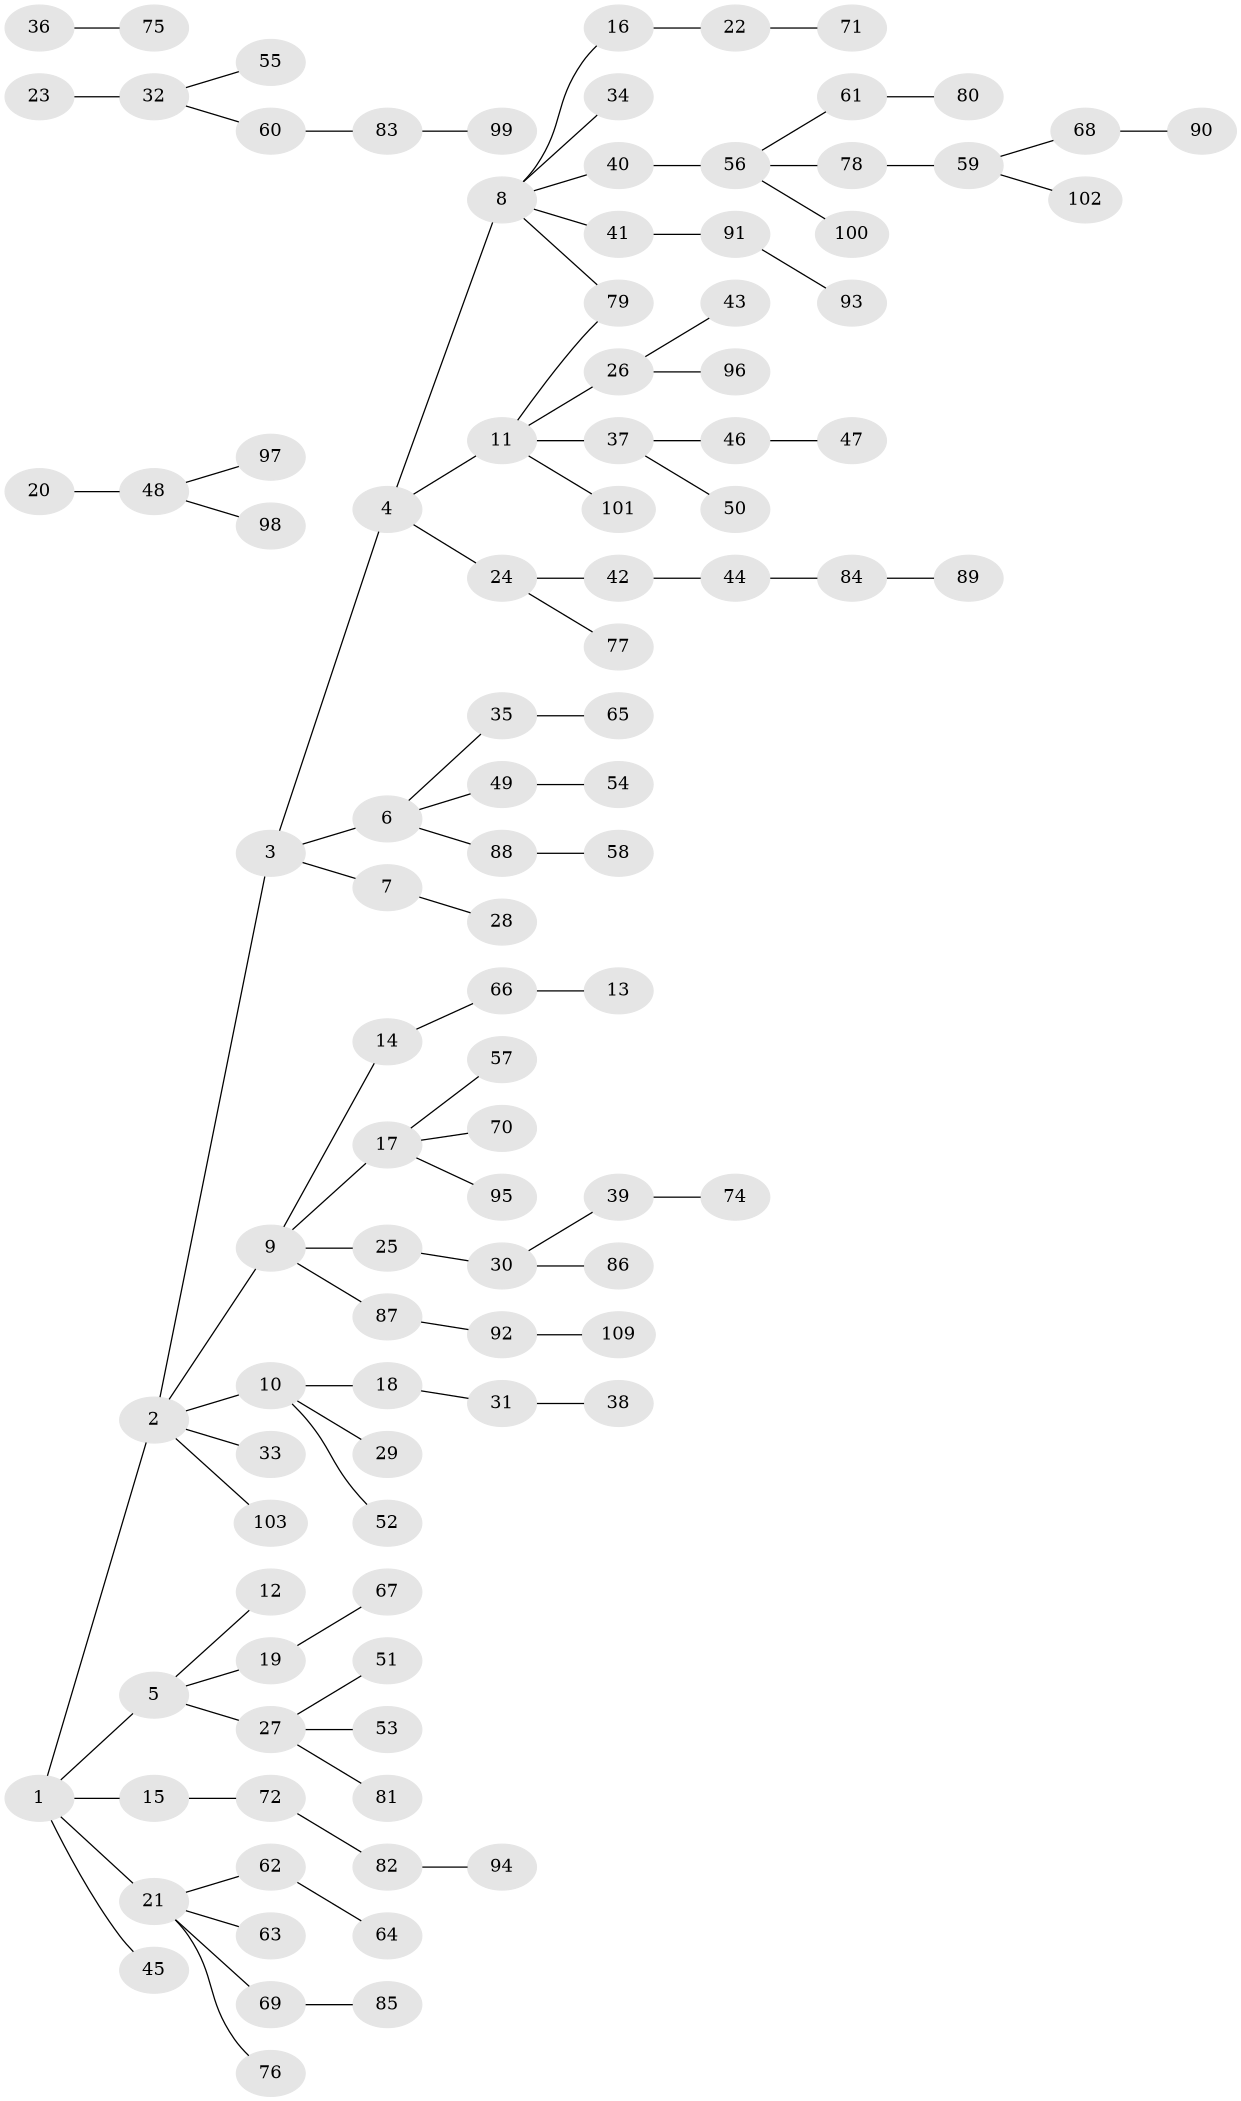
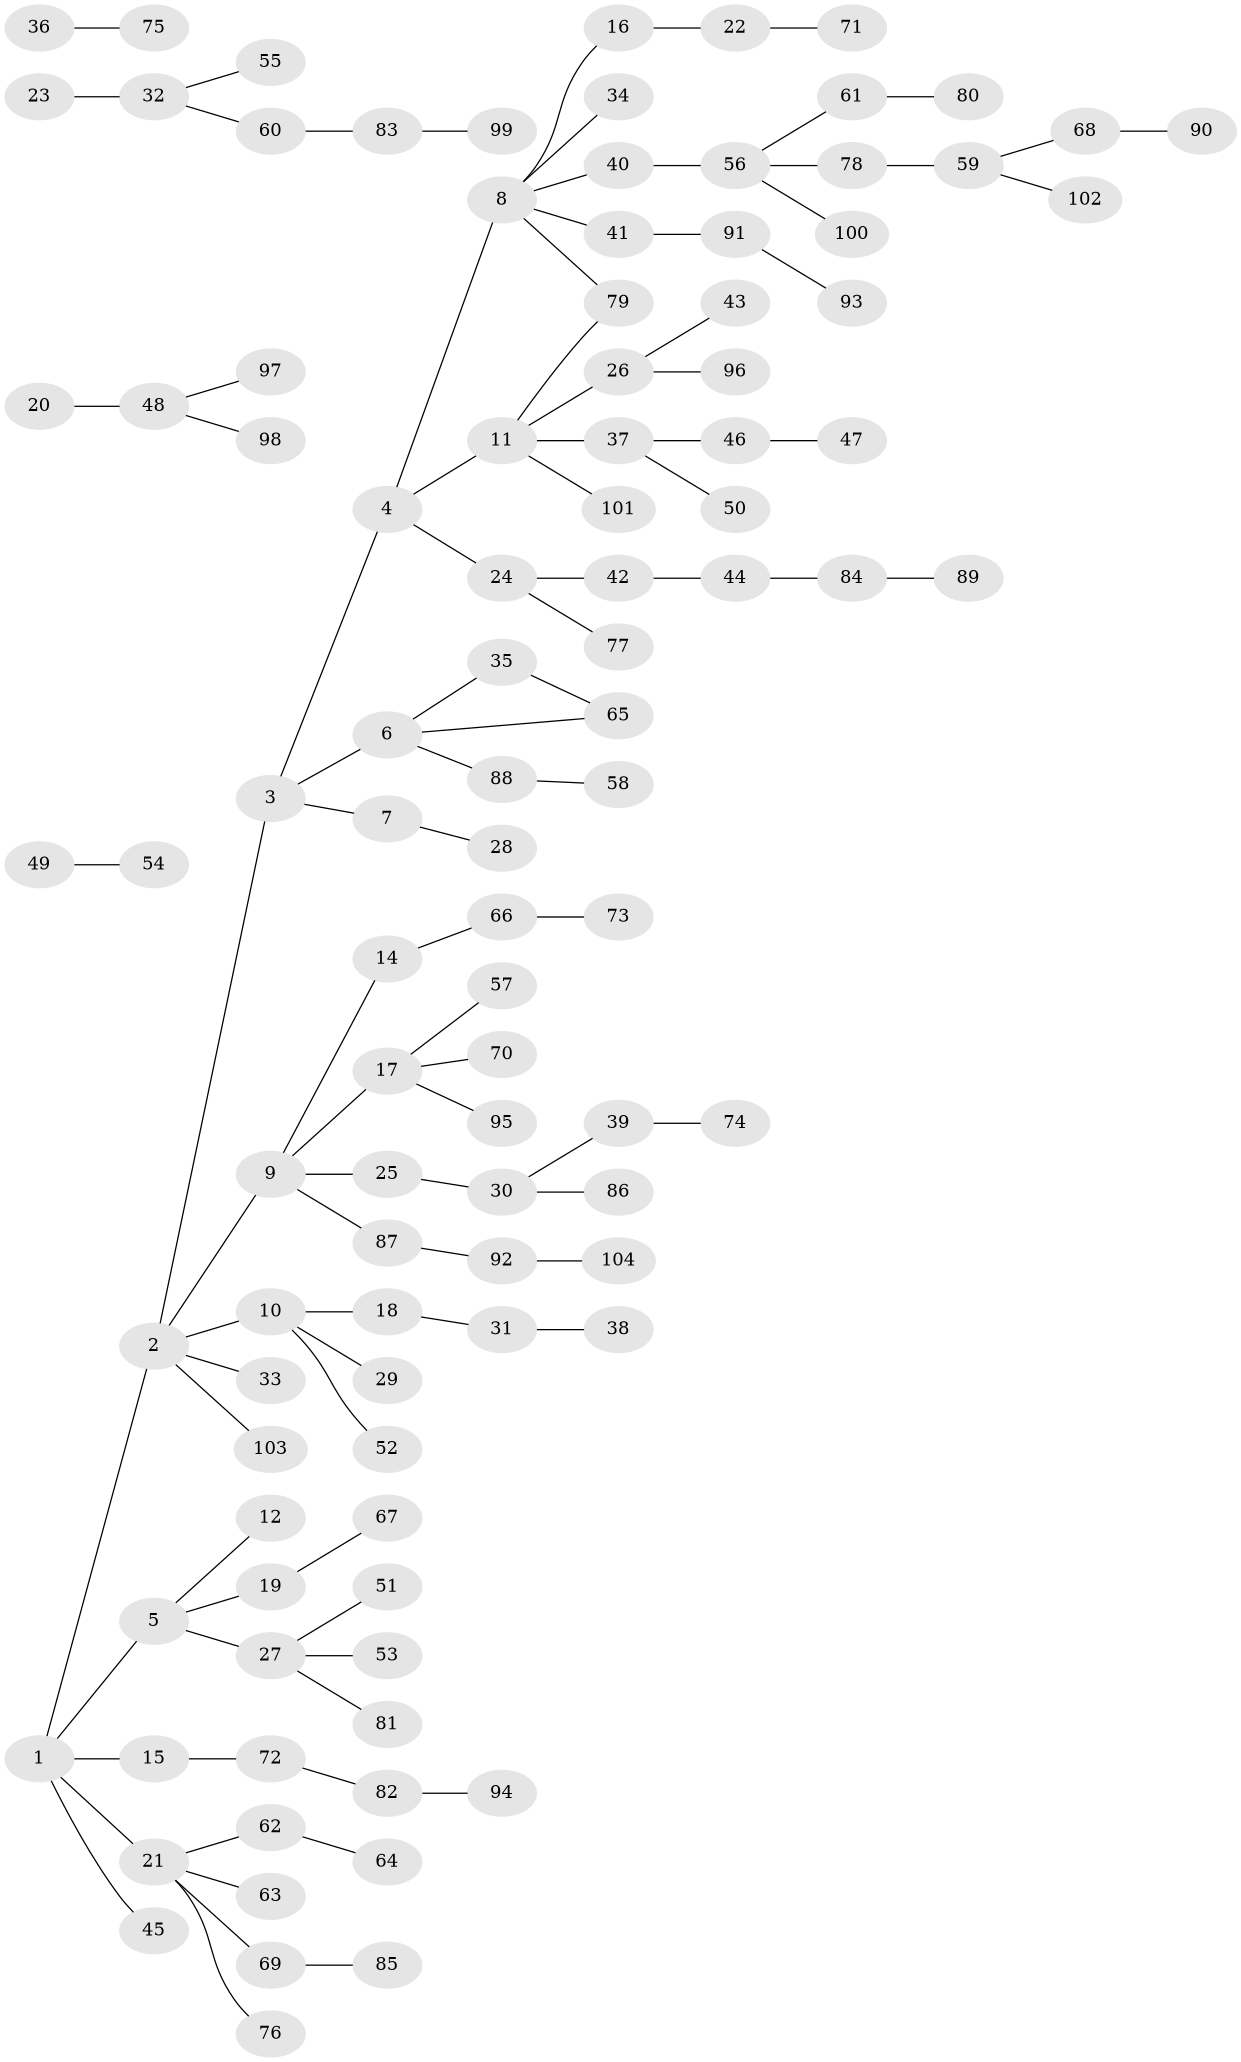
(445, 802) -> (503, 725)
(619, 991) -> (619, 917)
(619, 1335) -> (619, 1261)
